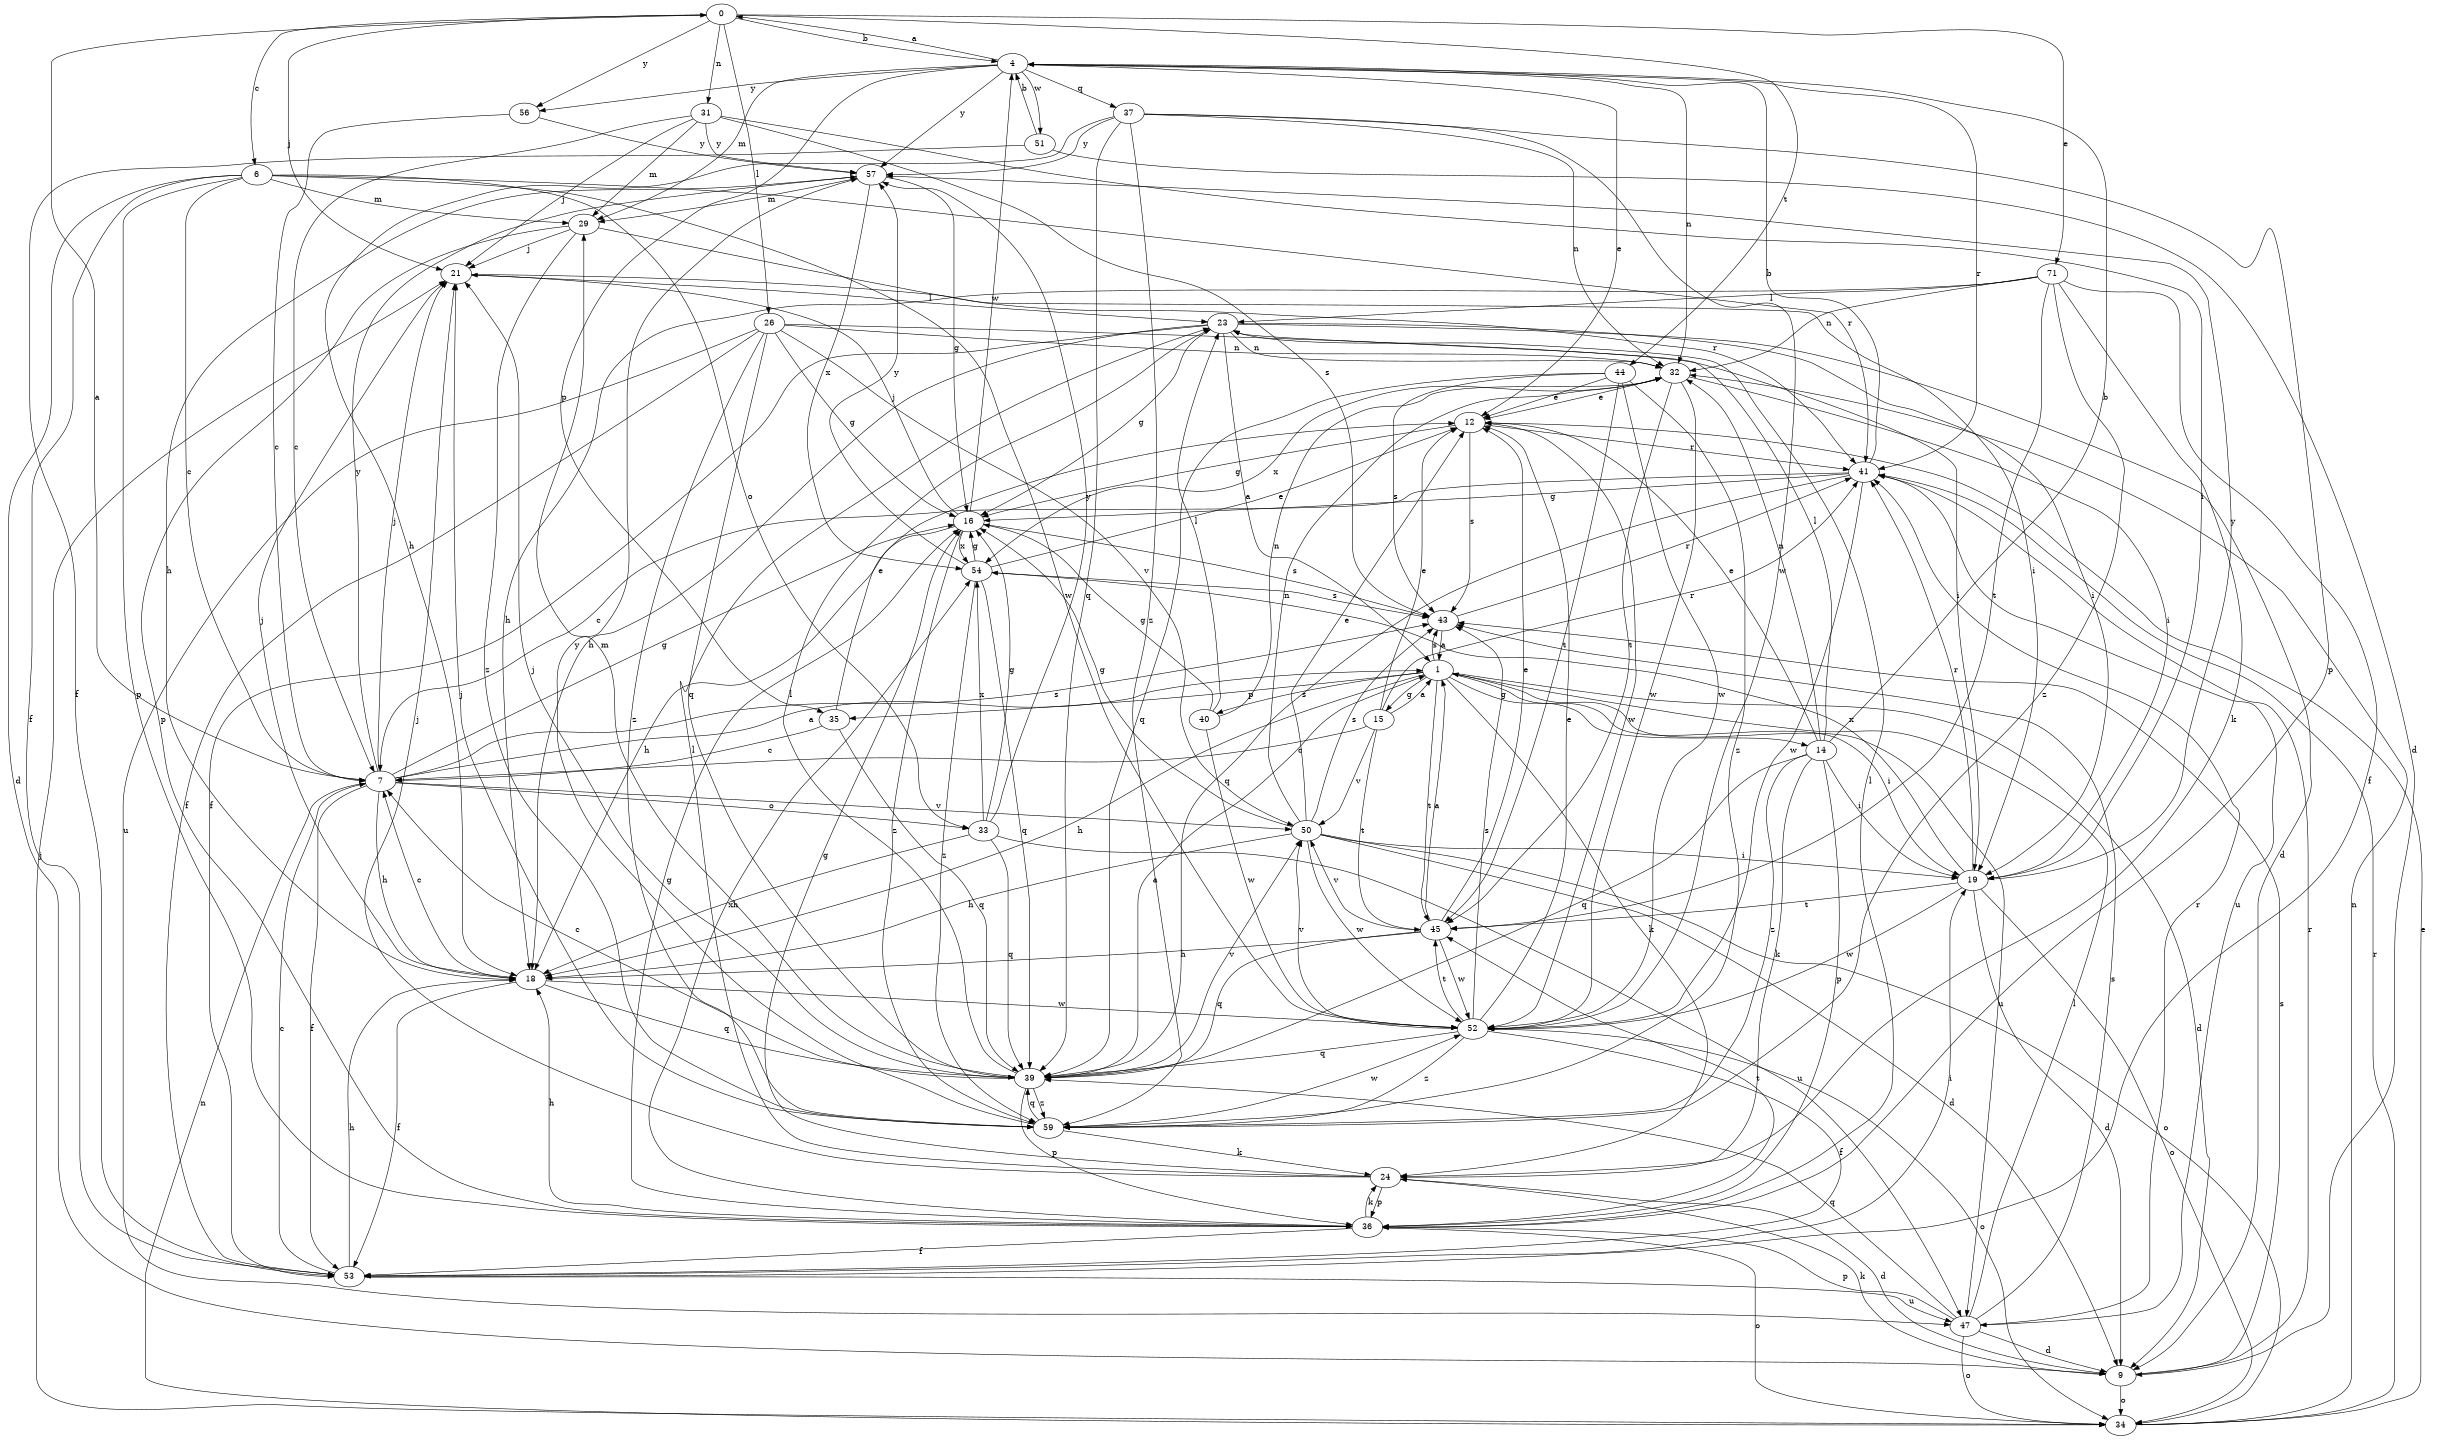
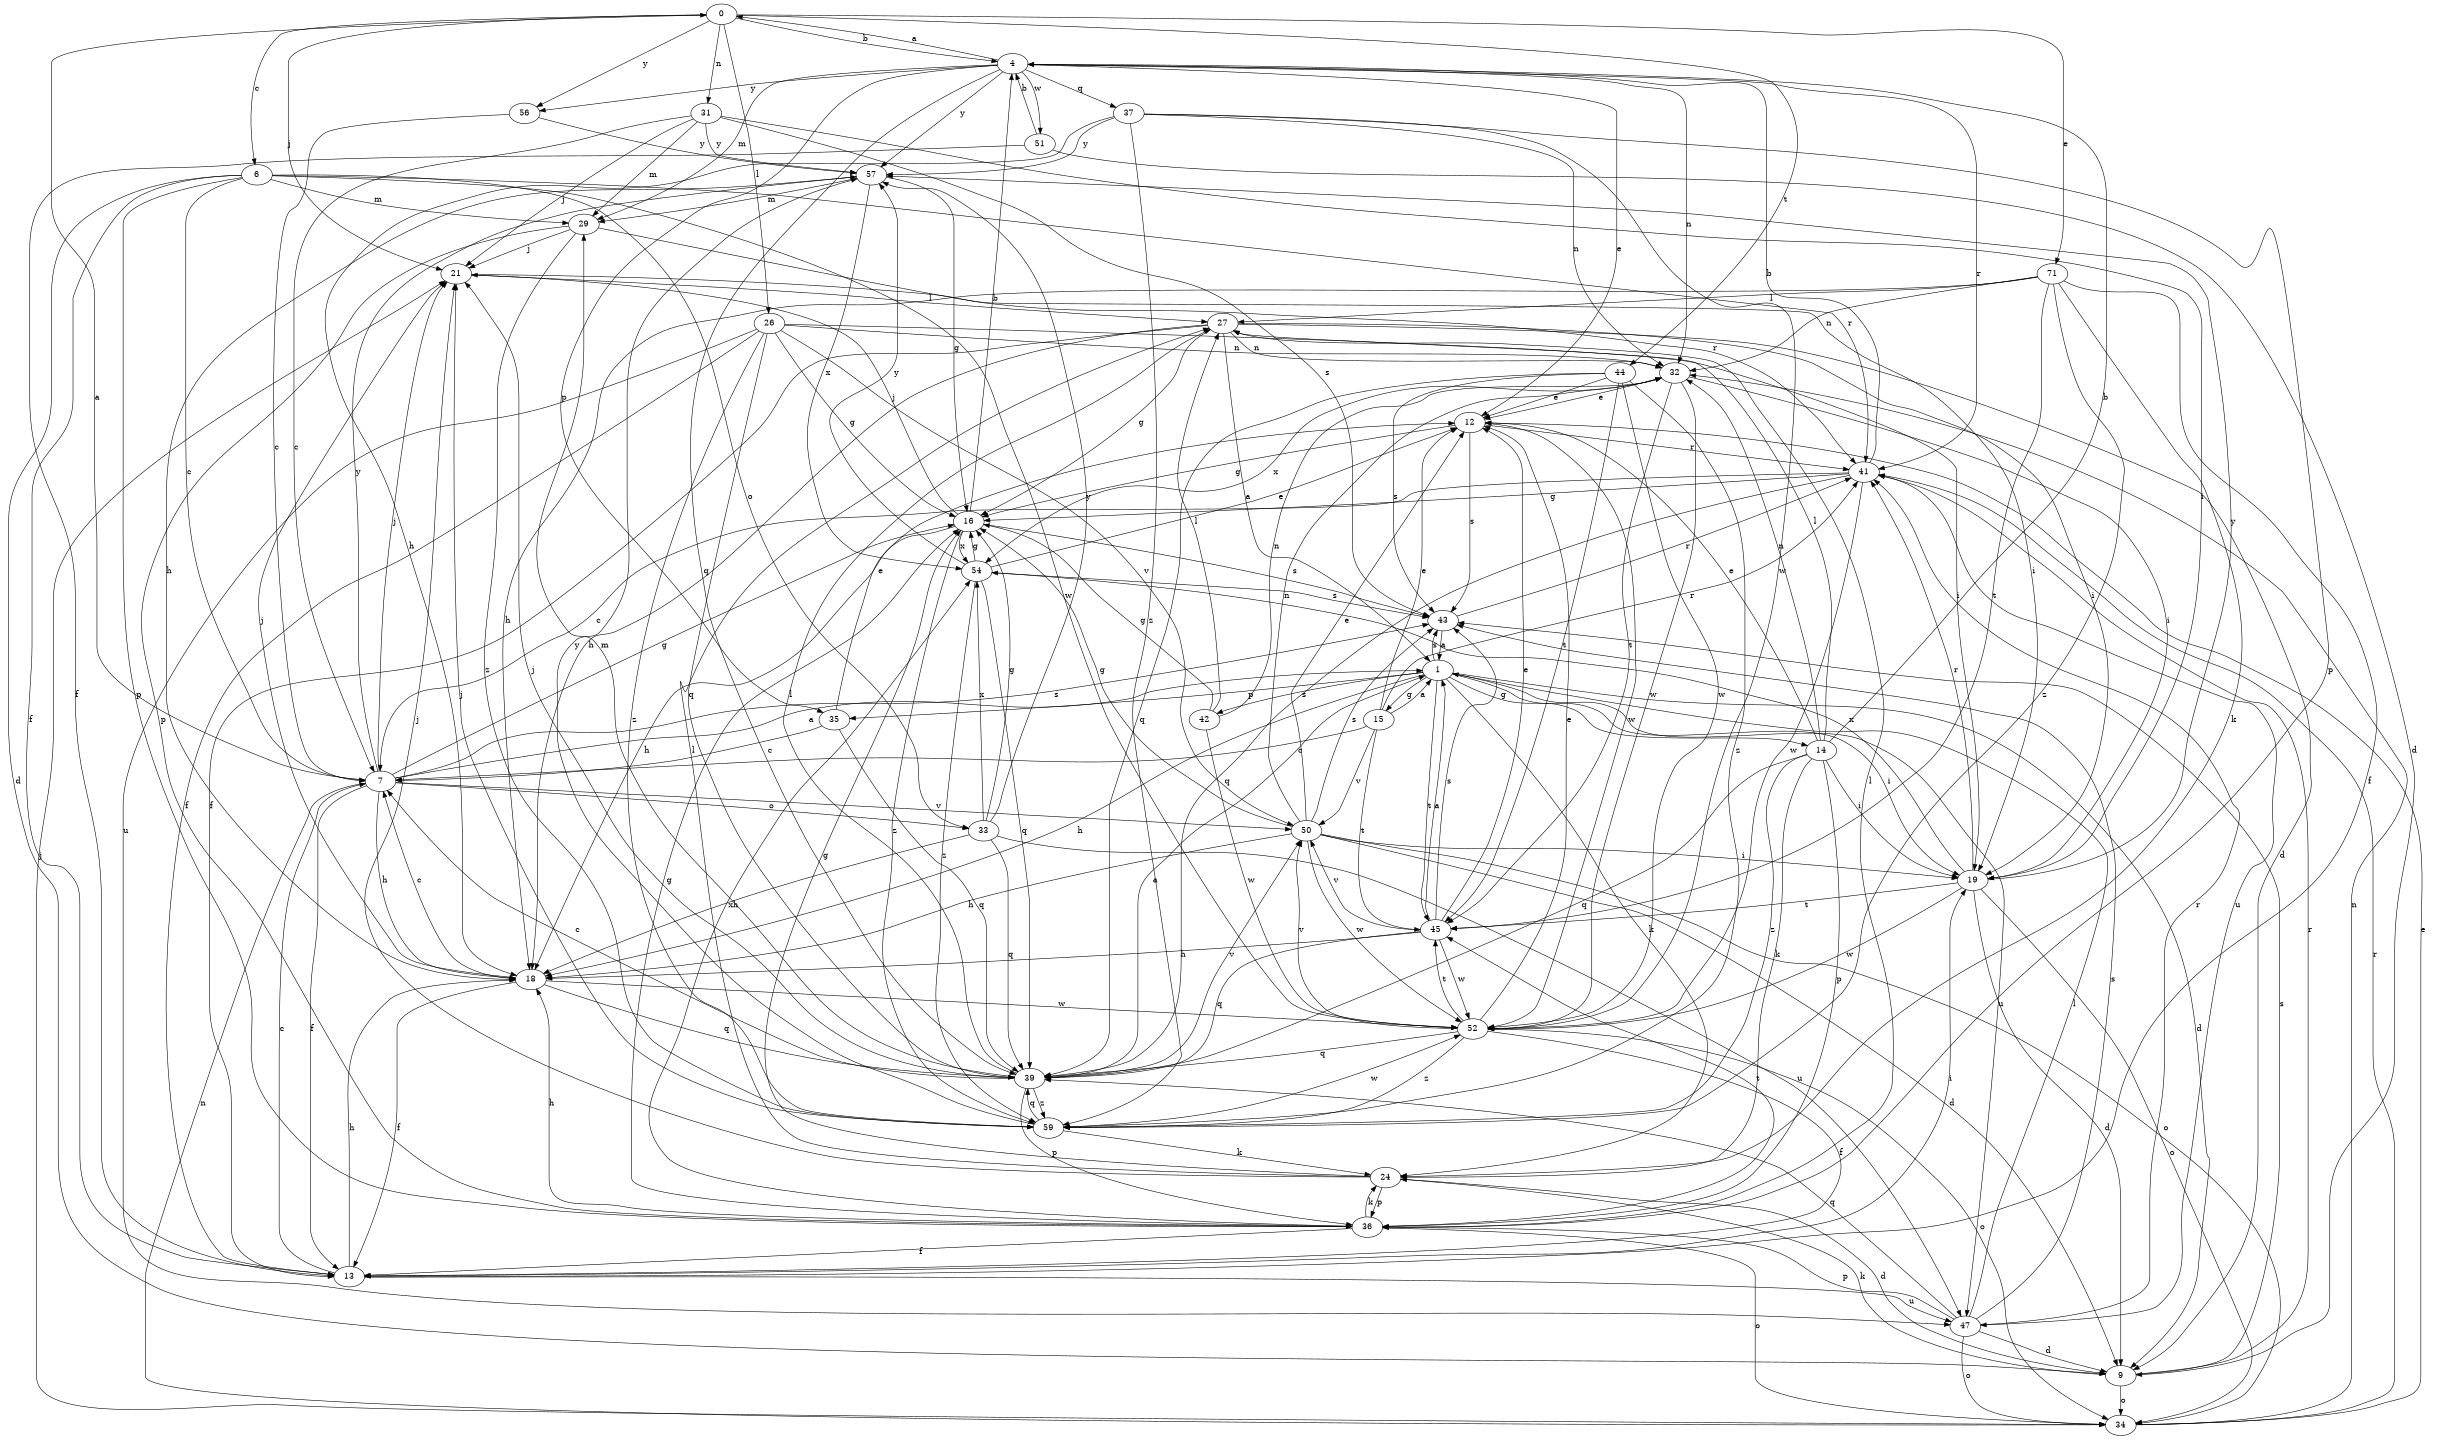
(996, 299) -> (996, 299)
(1223, 323) -> (1223, 323)
(1085, 595) -> (699, 555)
(1205, 720) -> (1205, 720)
(1485, 813) -> (1450, 758)
(349, 1277) -> (349, 1277)
